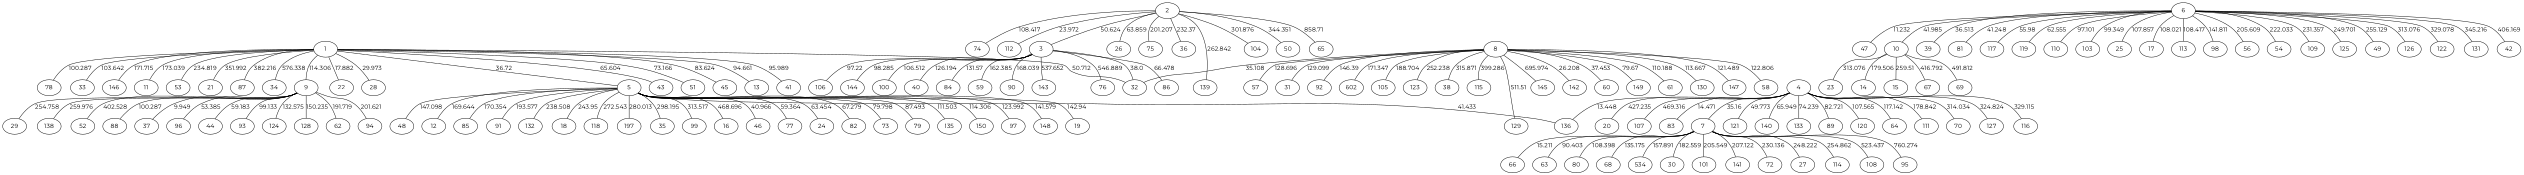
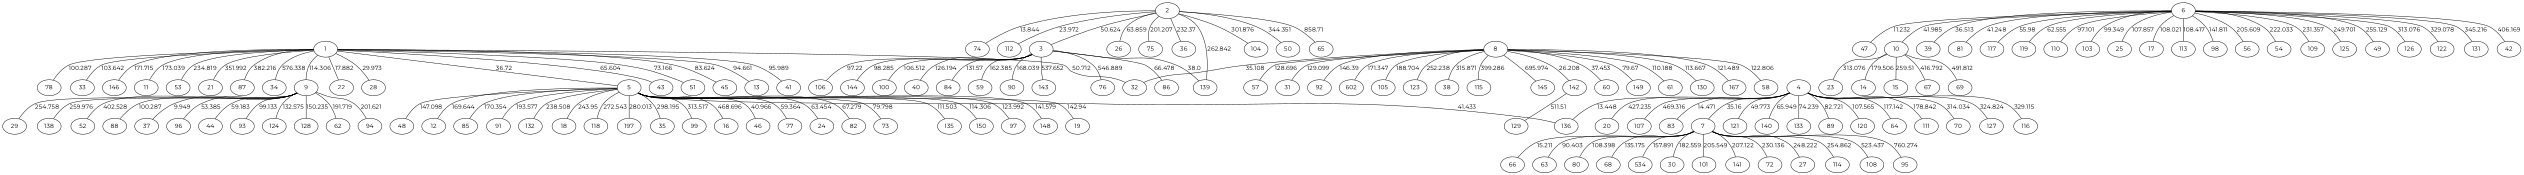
(1030, 30) -> (1030, 30)
(1120, 62) -> (1129, 58)
(1509, 87) -> (1546, 107)
(1734, 88) -> (1734, 88)
(918, 126) -> none
